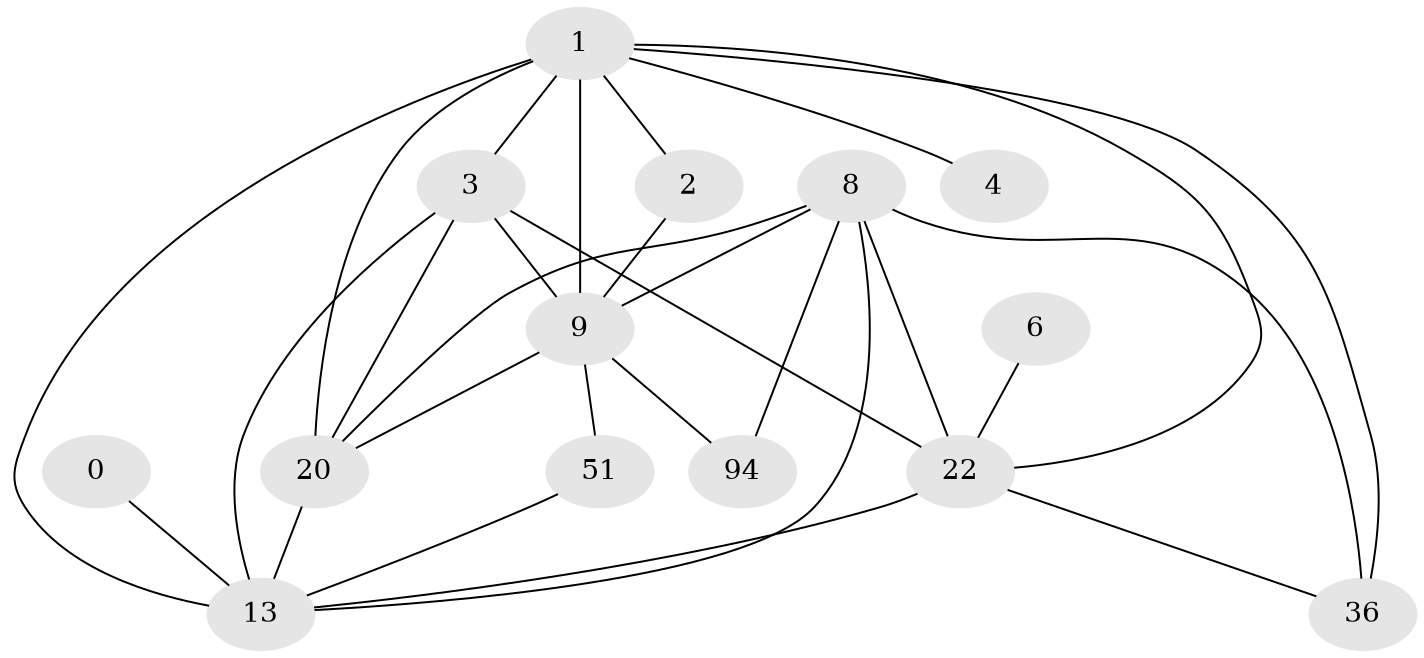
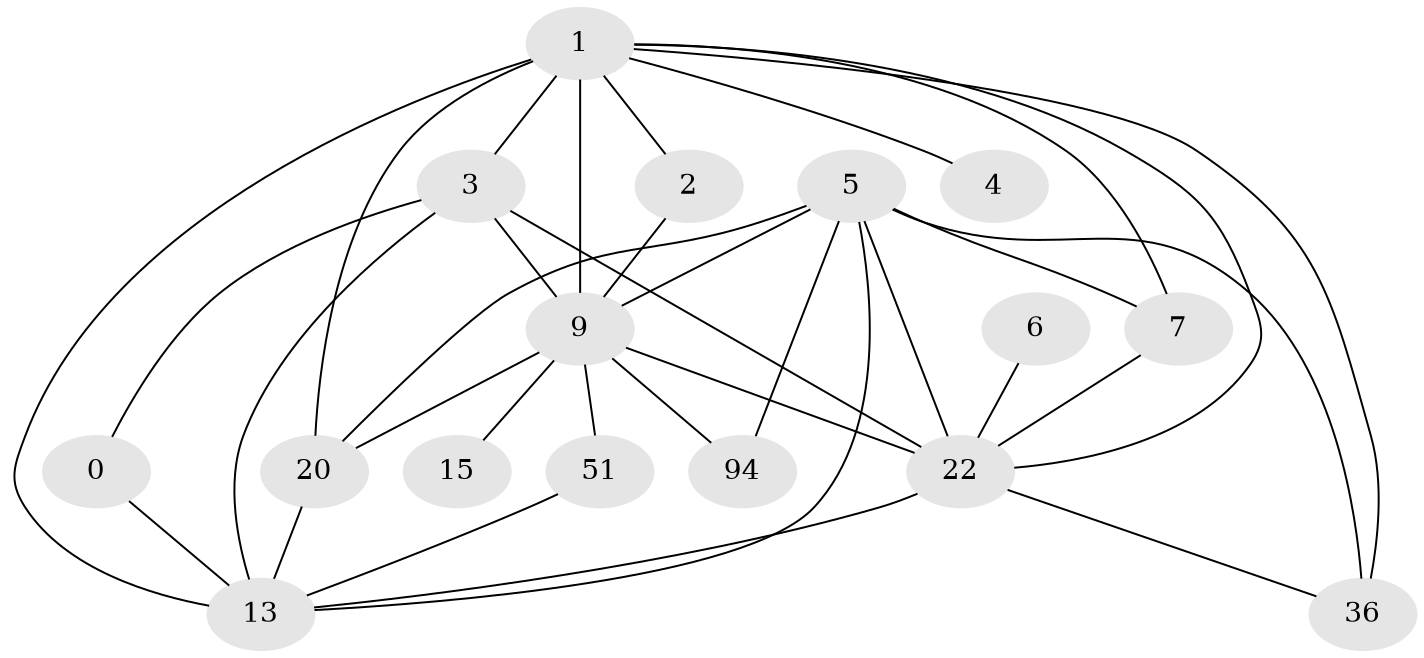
(852, 186) -> (852, 186)
(393, 329) -> (237, 280)
none -> (1179, 329)
none -> (756, 395)
none -> (457, 472)
